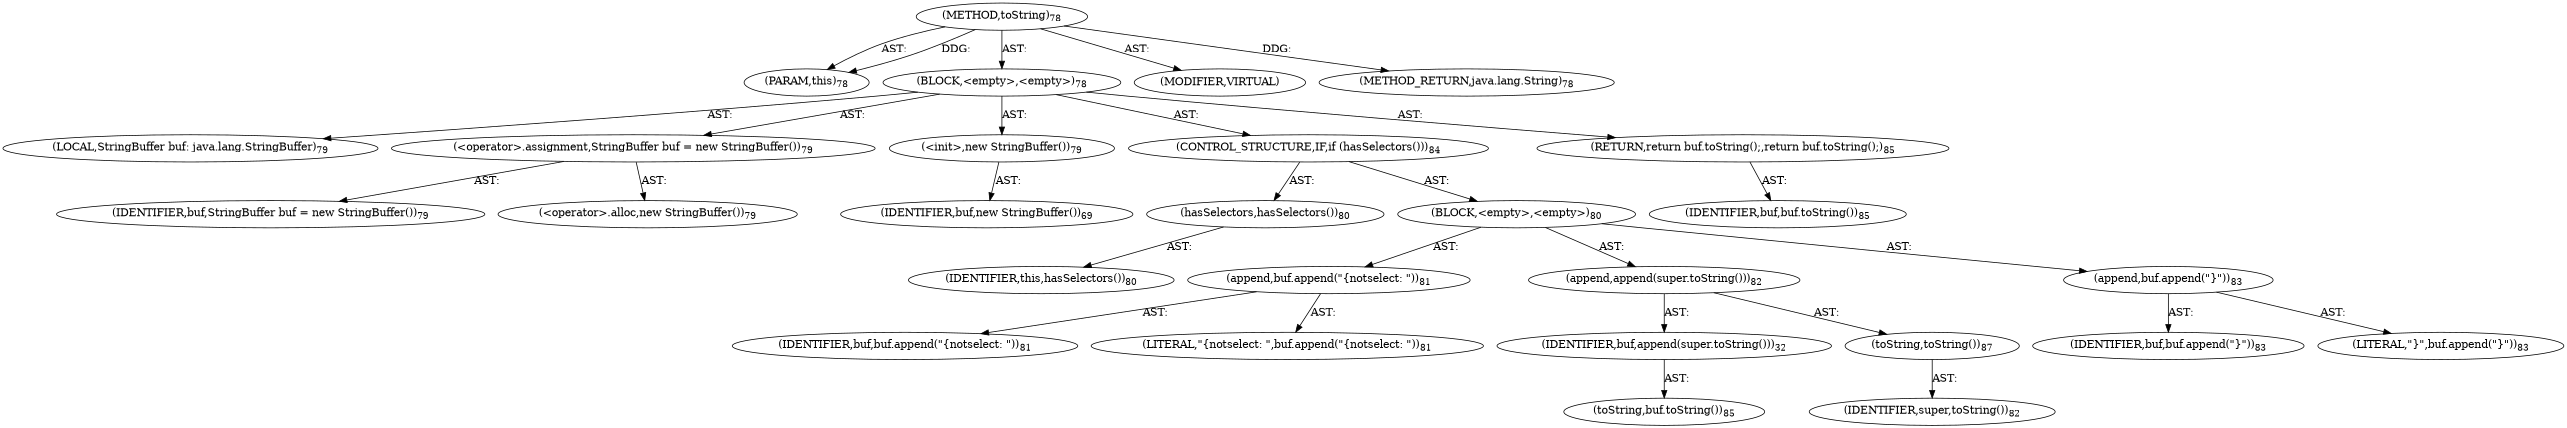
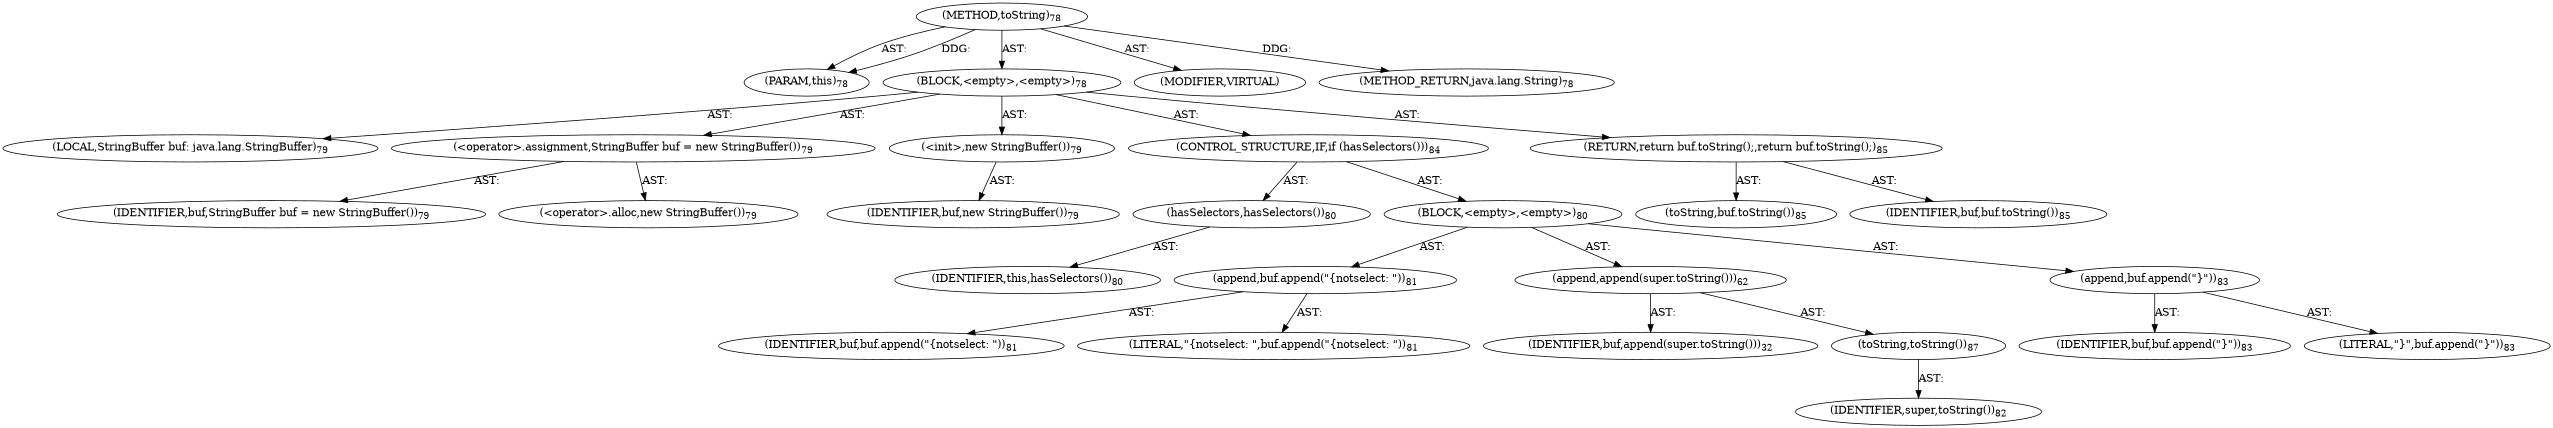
(1087, 213) -> (1073, 213)
(1757, 279) -> (1743, 279)
(1664, 375) -> (1736, 177)
